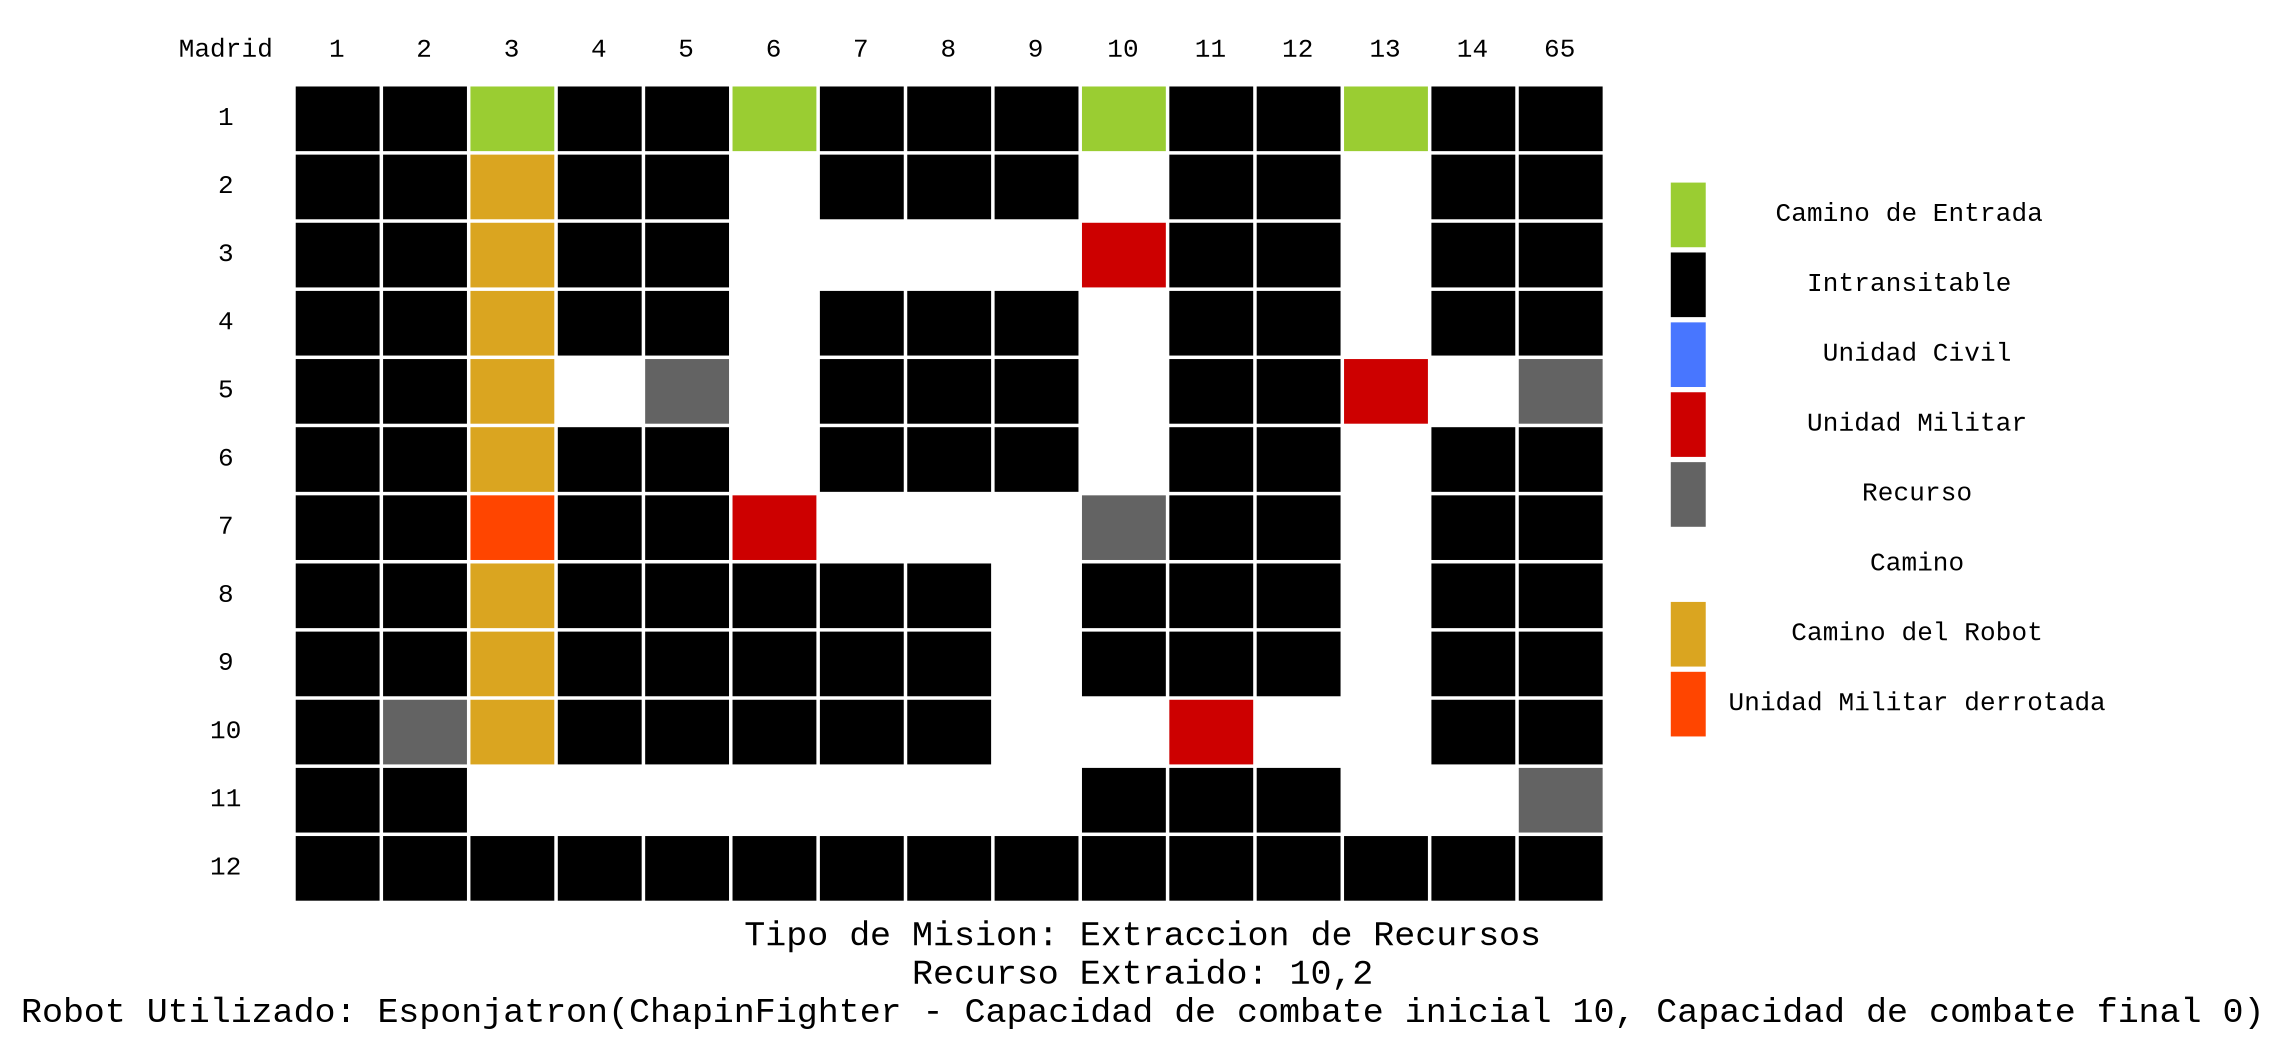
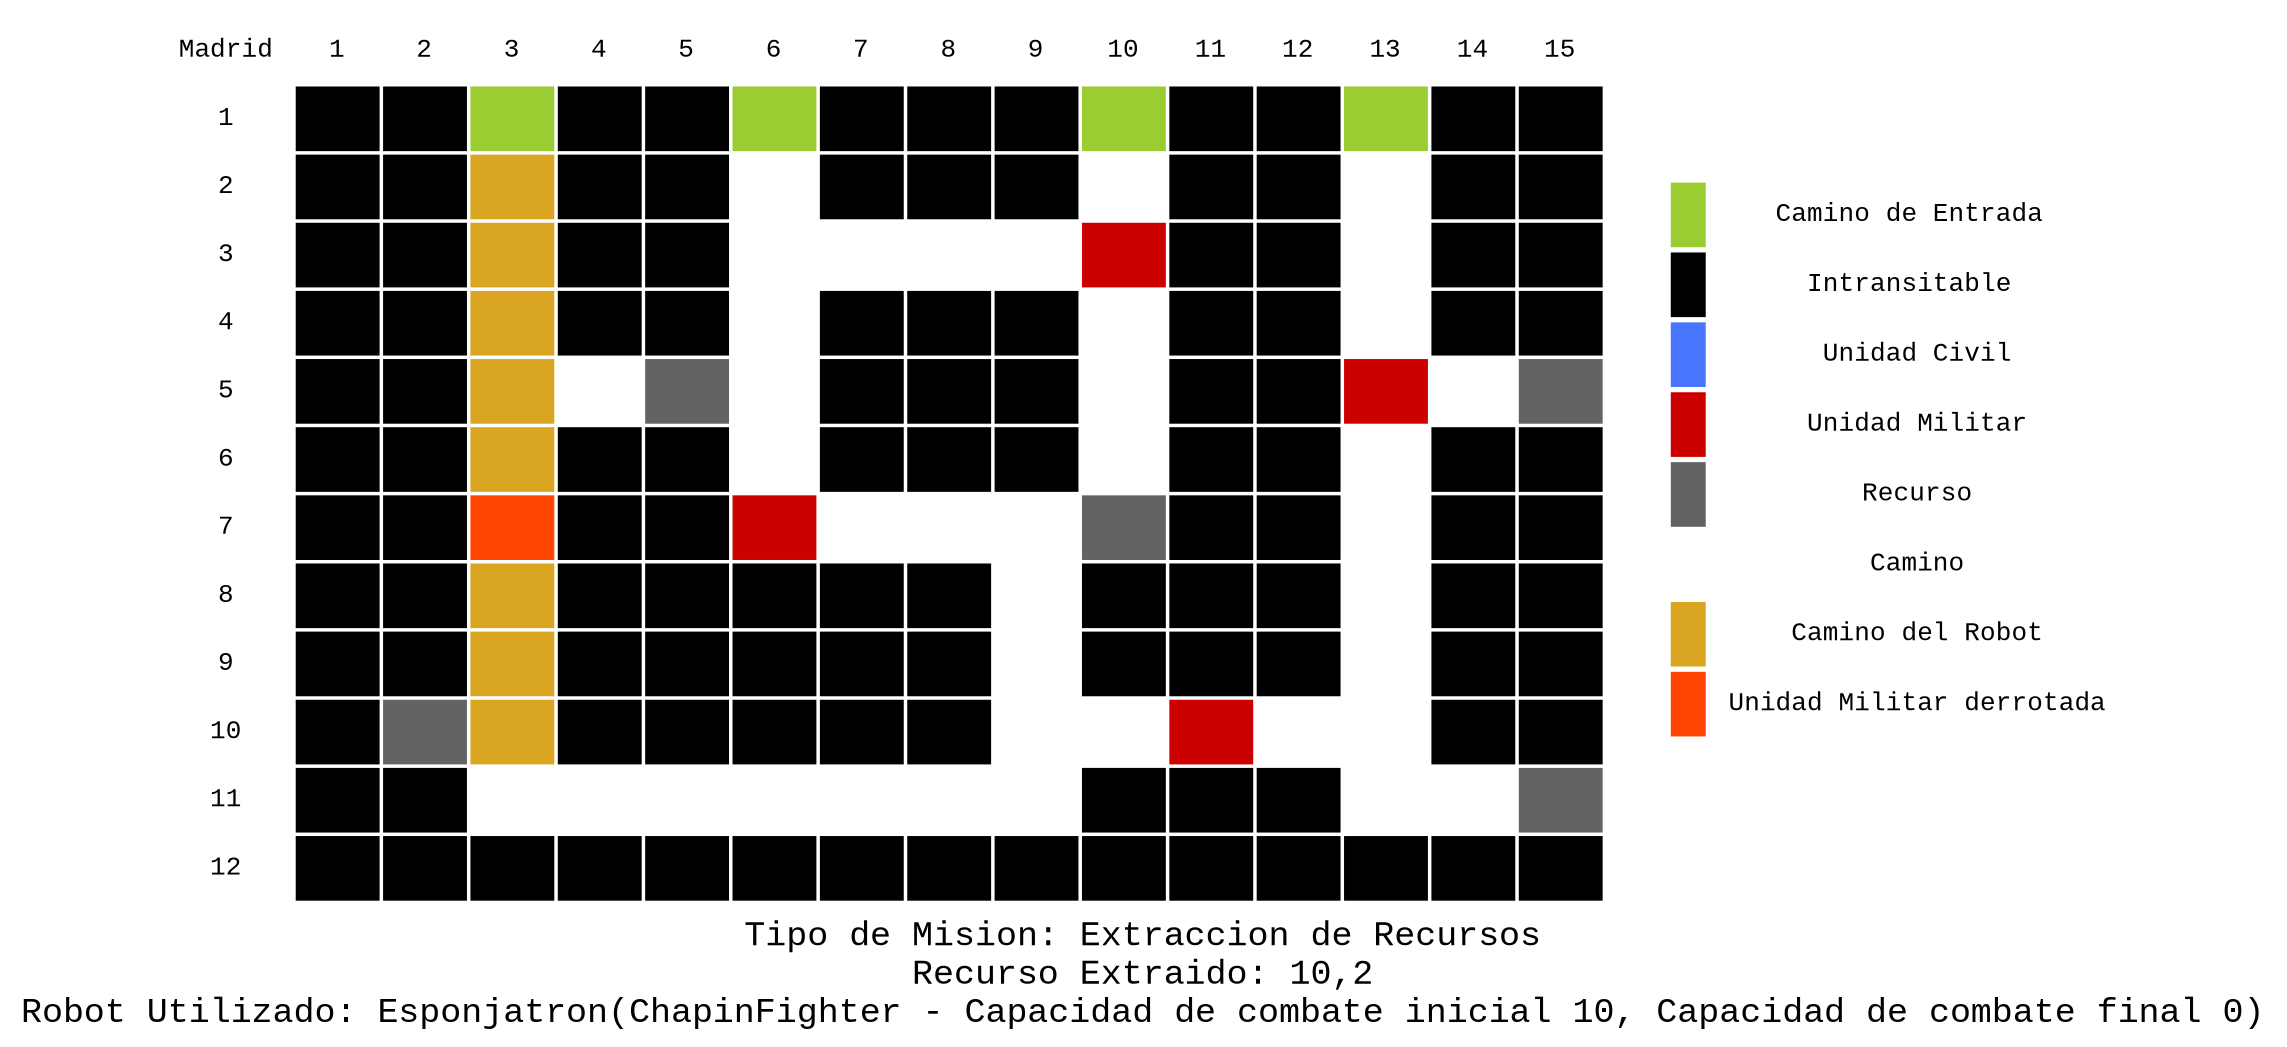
(1561, 49) -> (1561, 49)
